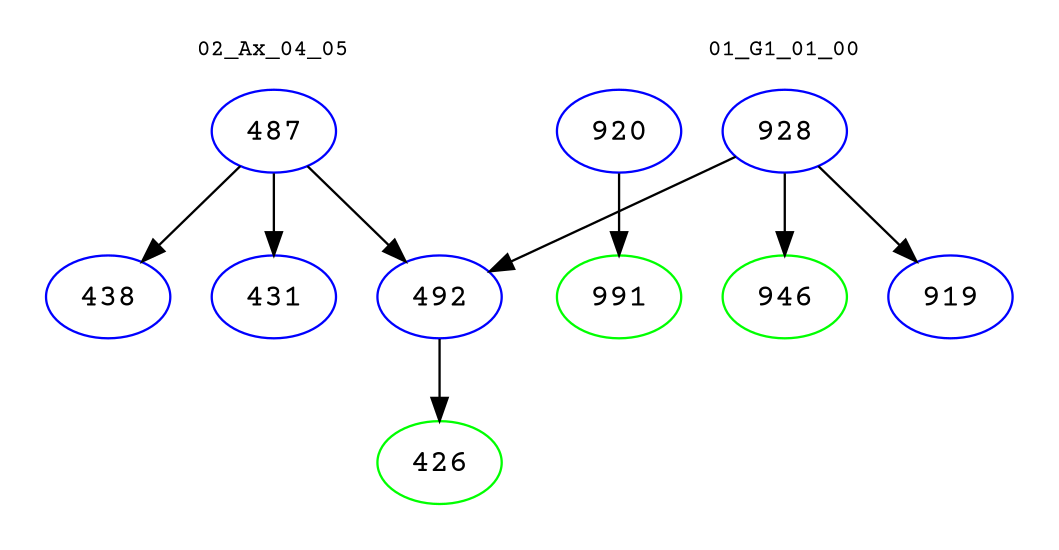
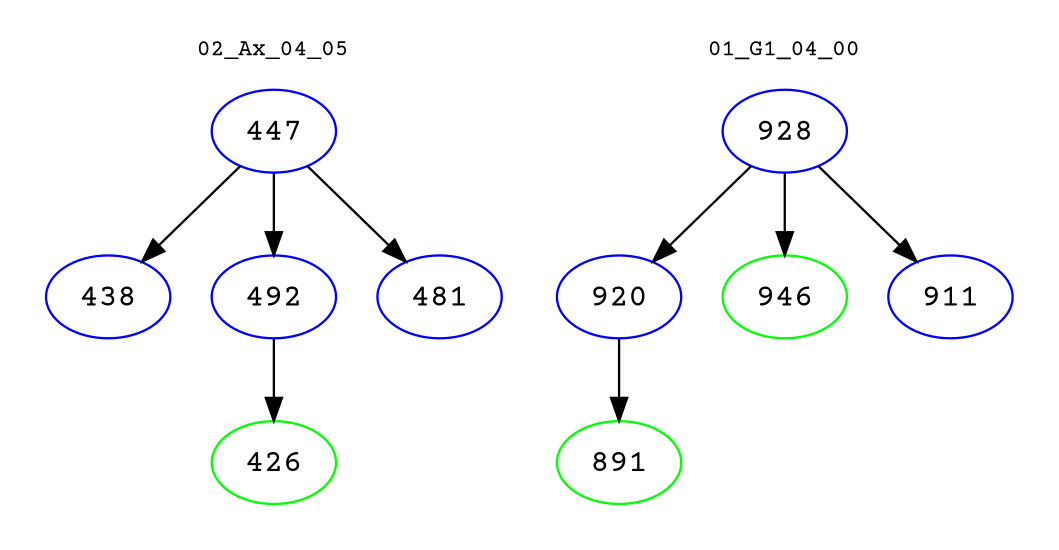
(785, 49) -> (785, 49)
(274, 131) -> (274, 131)
(635, 204) -> (710, 206)
(274, 297) -> (440, 297)
(619, 297) -> (619, 463)
(950, 297) -> (950, 297)
